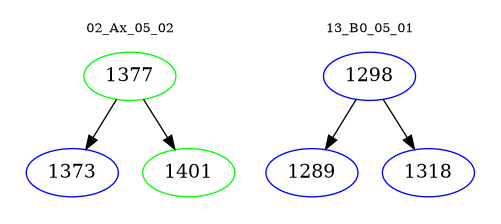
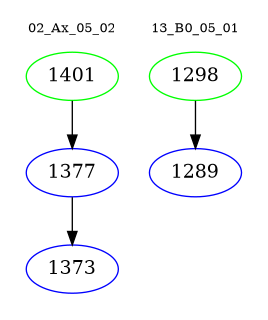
(130, 76) -> (72, 173)
(370, 76) -> (195, 76)
(156, 118) -> (72, 118)
(428, 173) -> none
